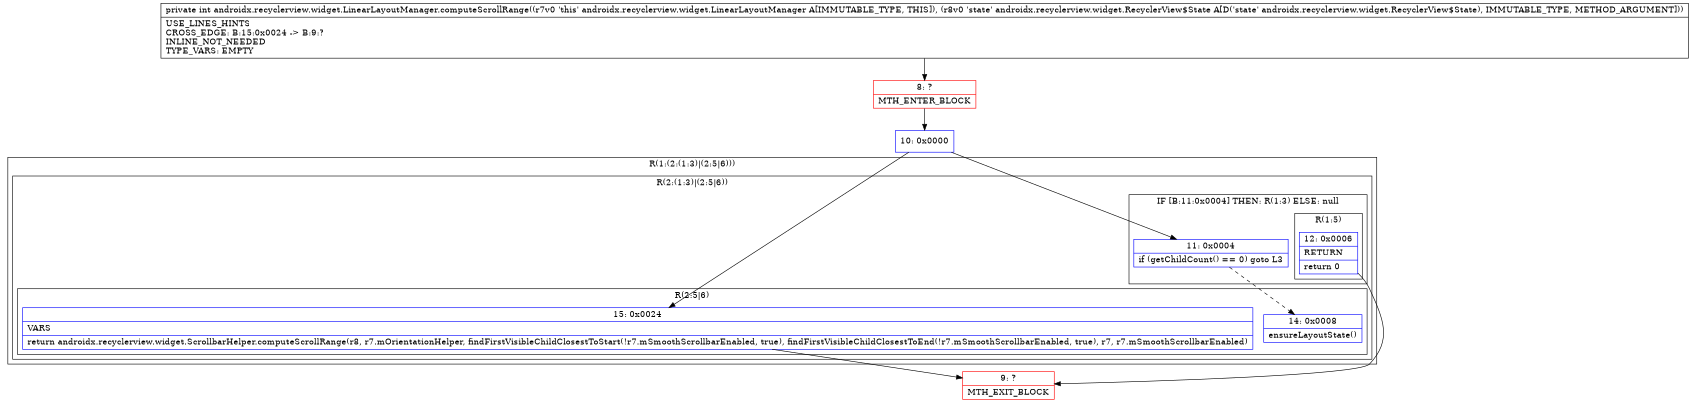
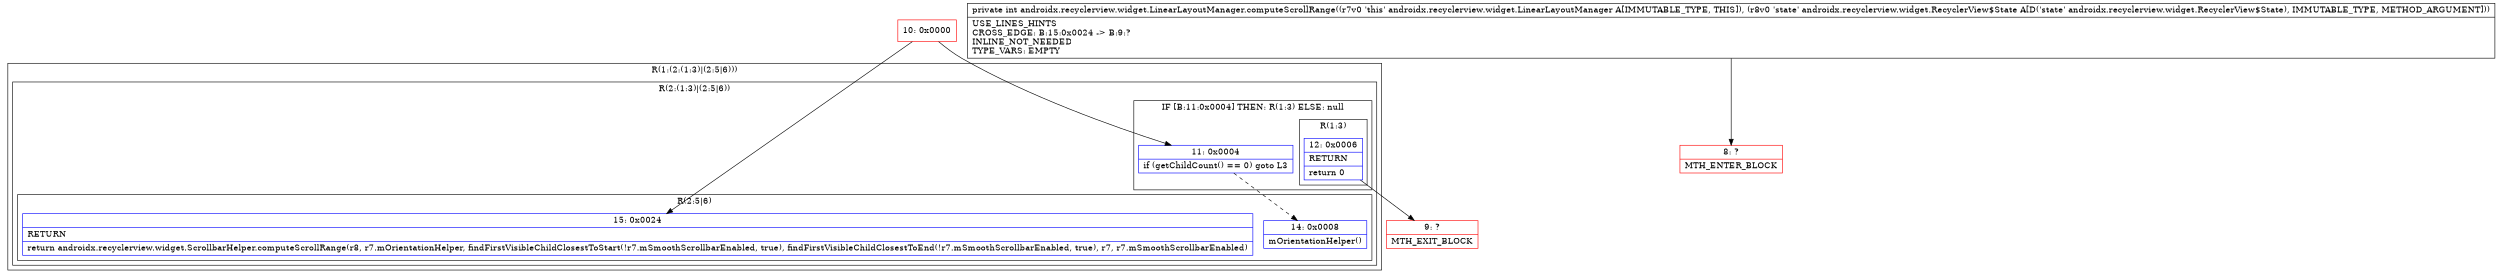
(925, 116) -> none
(925, 141) -> (927, 31)
(1329, 220) -> (1333, 126)
(39, 328) -> (47, 234)
(1313, 335) -> (1315, 241)
(897, 368) -> none
